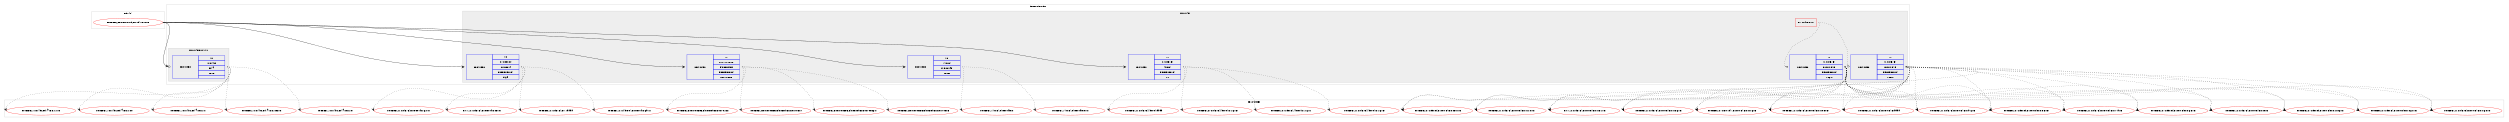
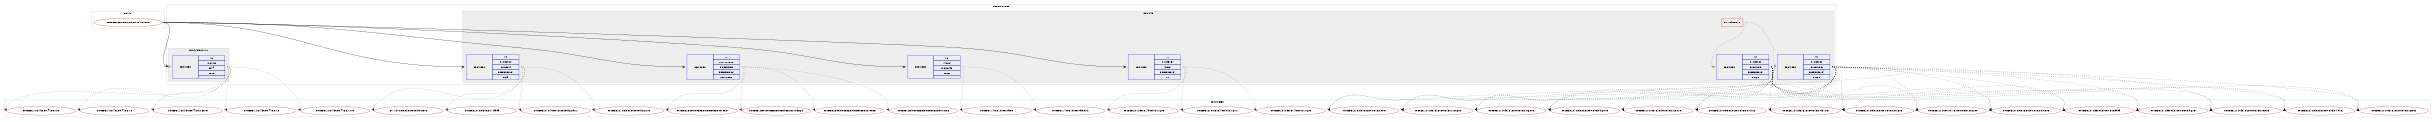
(1144, 111) -> none
(1585, 111) -> (1806, 111)
